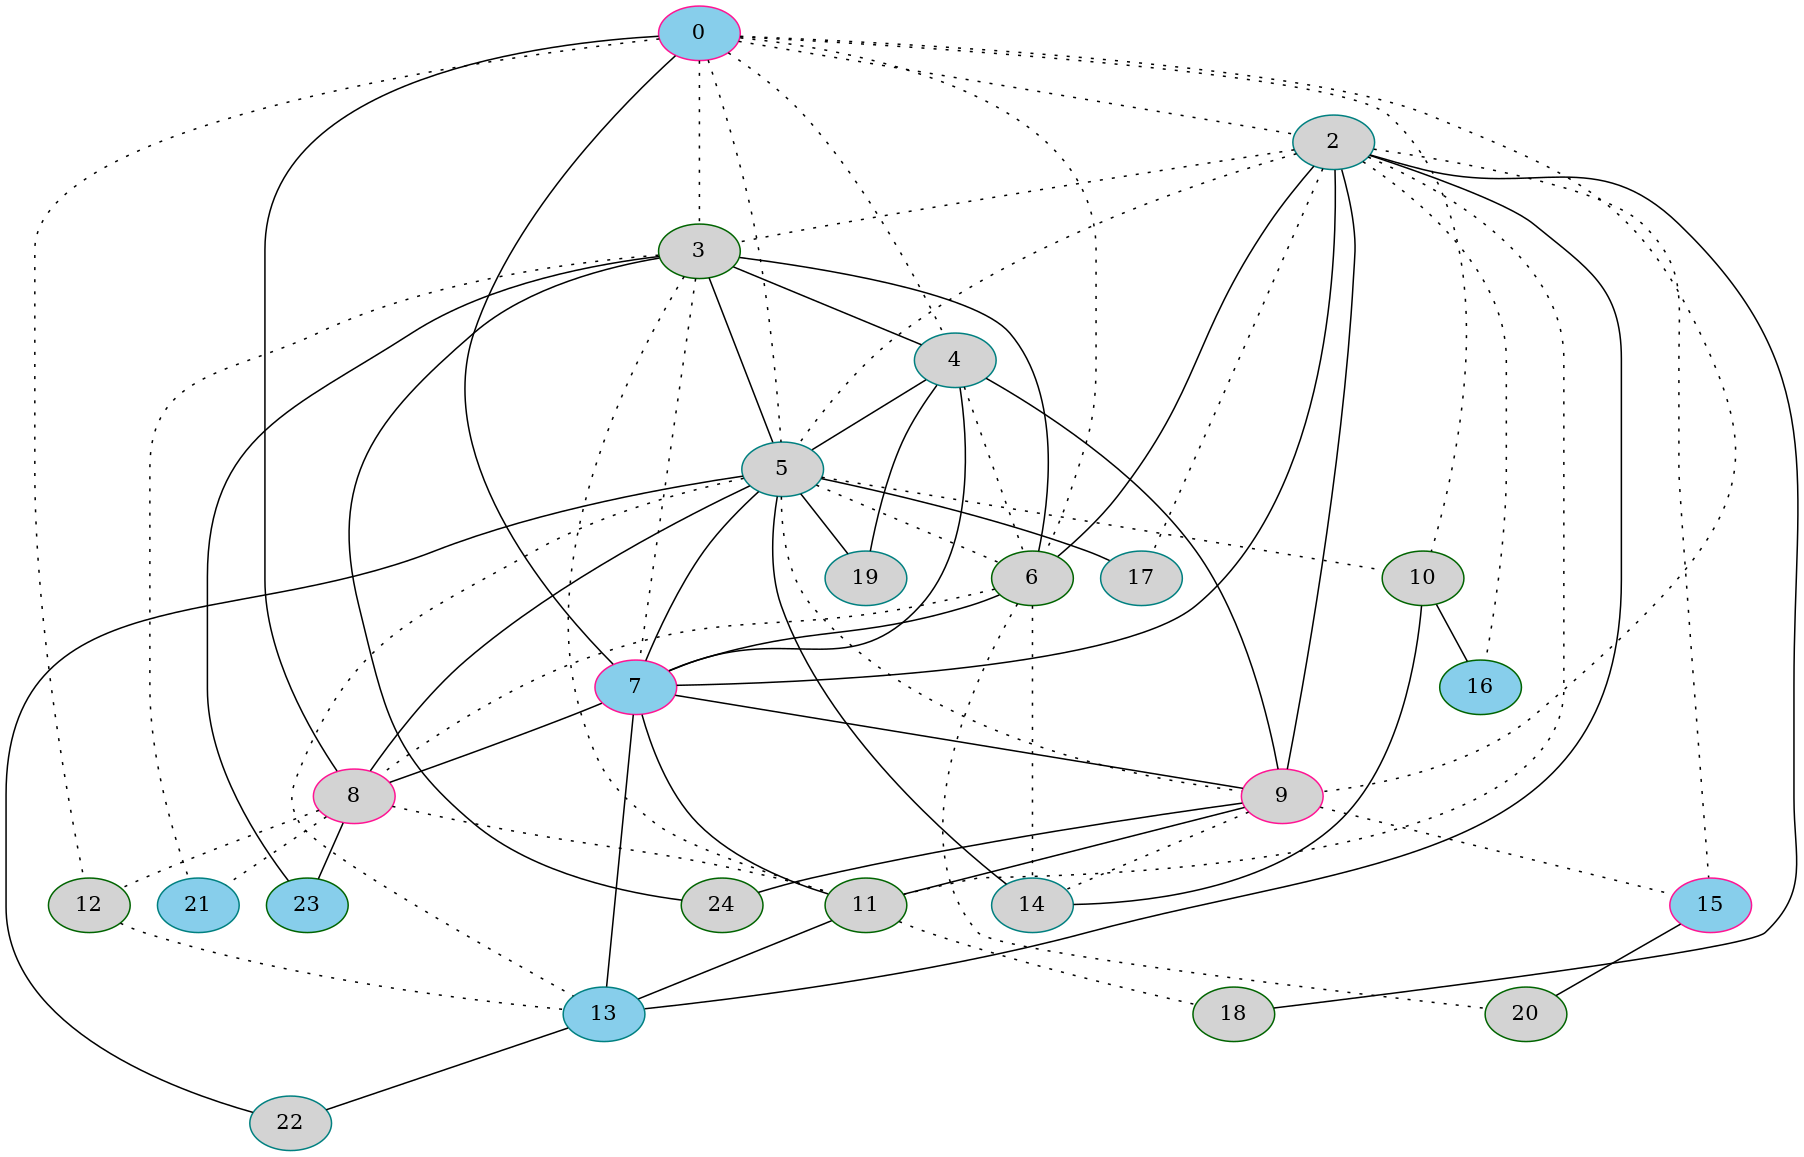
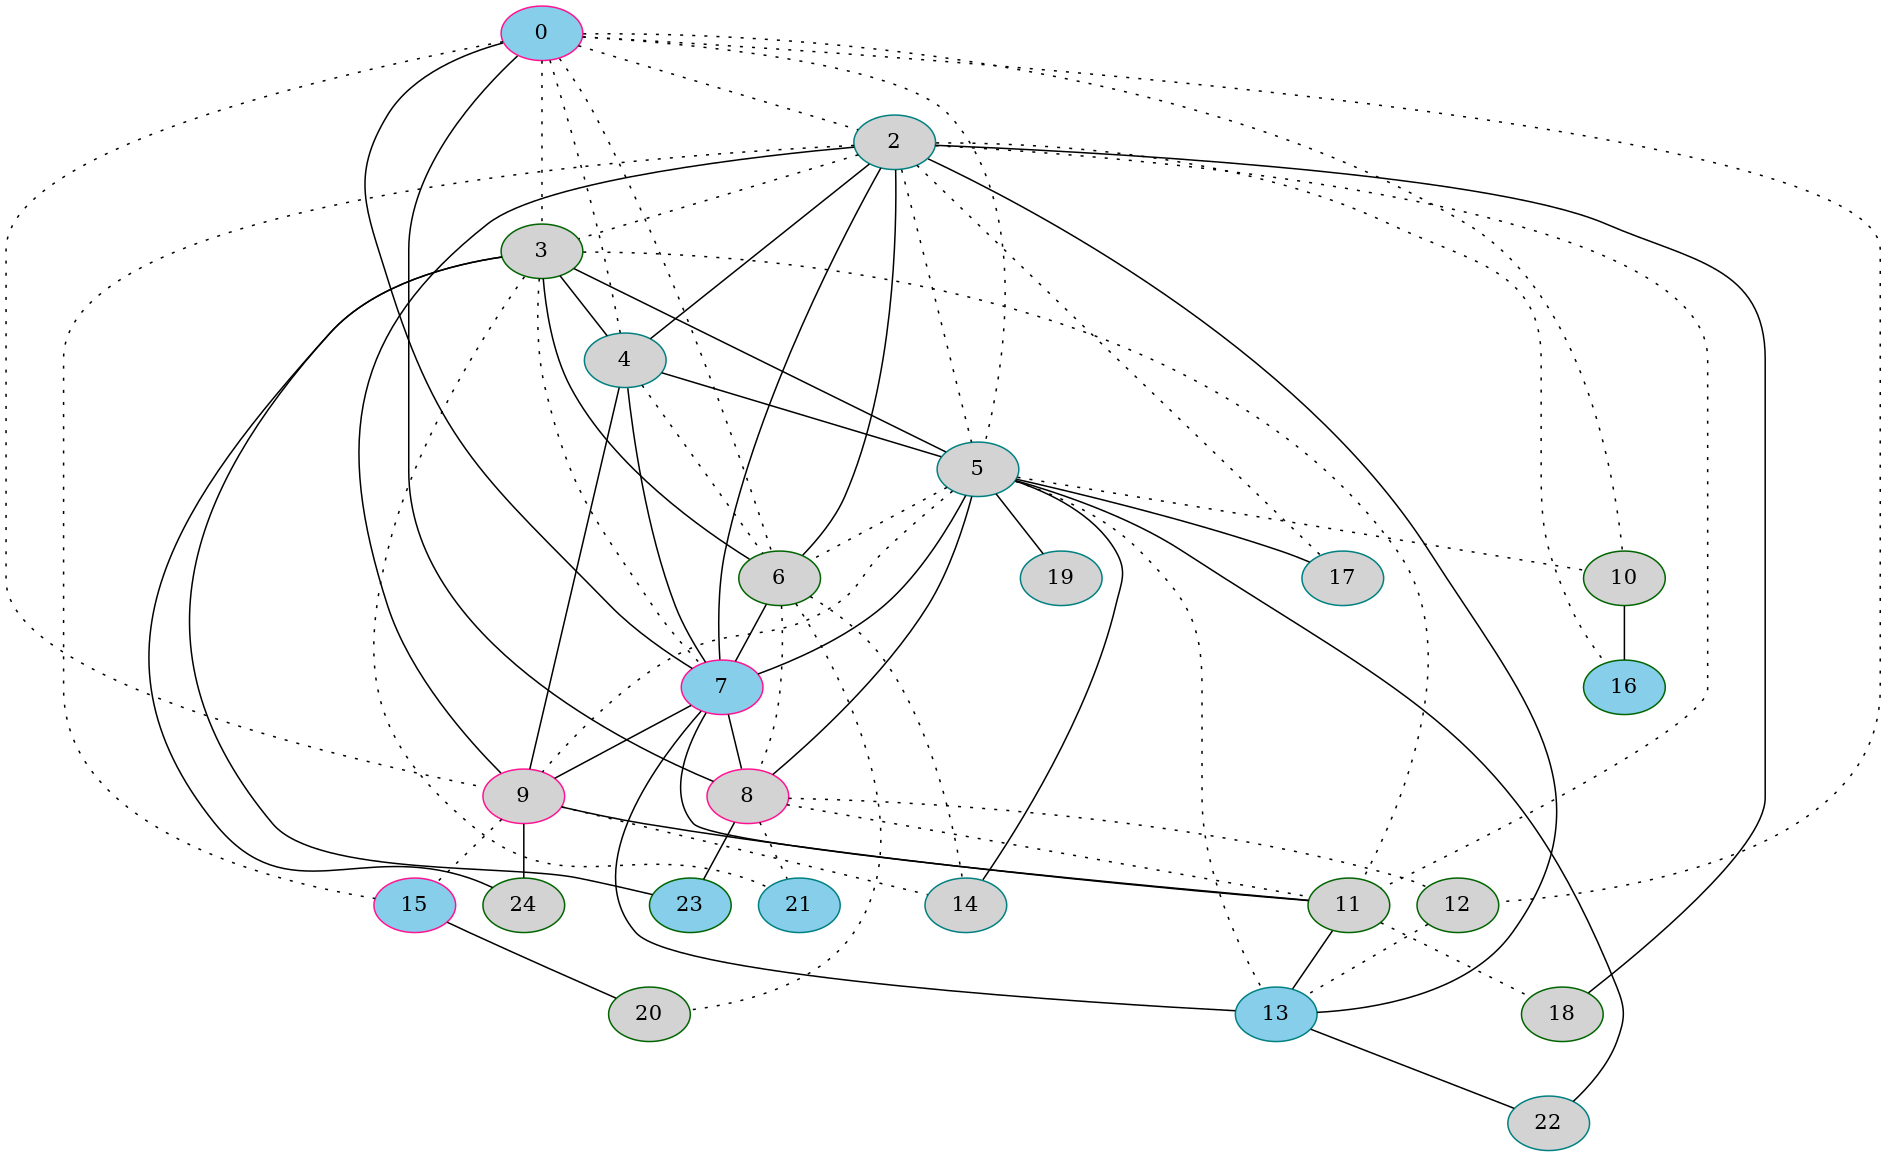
(894, 464) -> (760, 251)
(1320, 836) -> none
